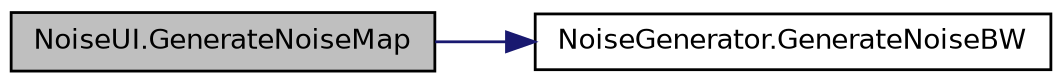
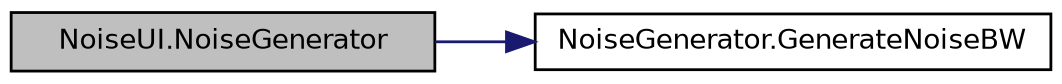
(223, 42) -> (223, 42)
